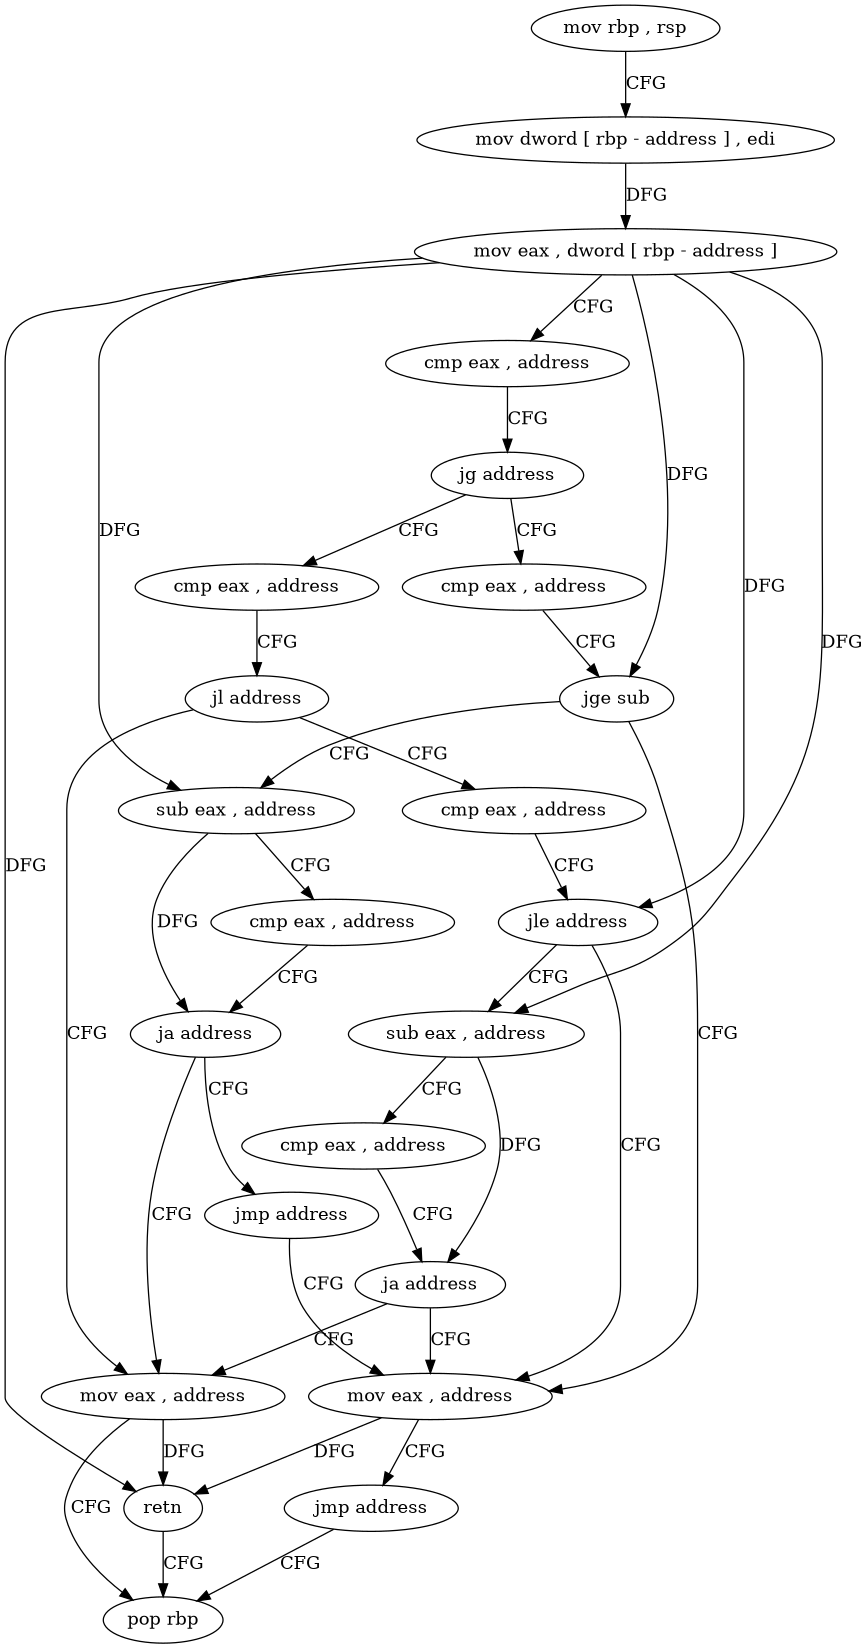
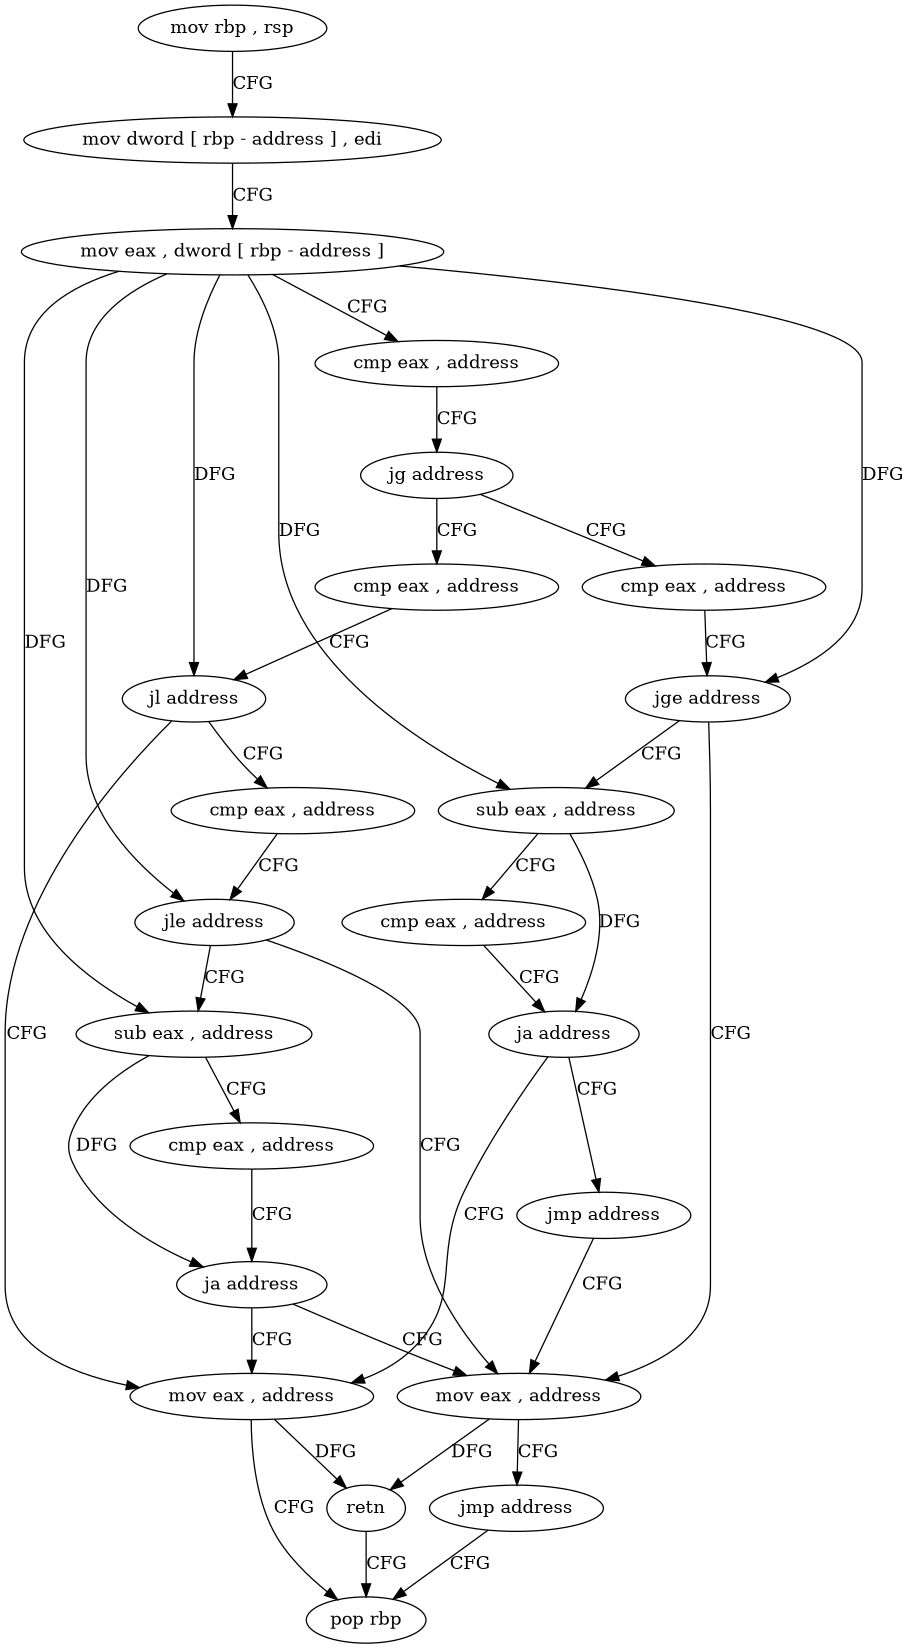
(647, 196) -> (253, 196)
(617, 699) -> (708, 699)
(5, 721) -> (194, 467)
